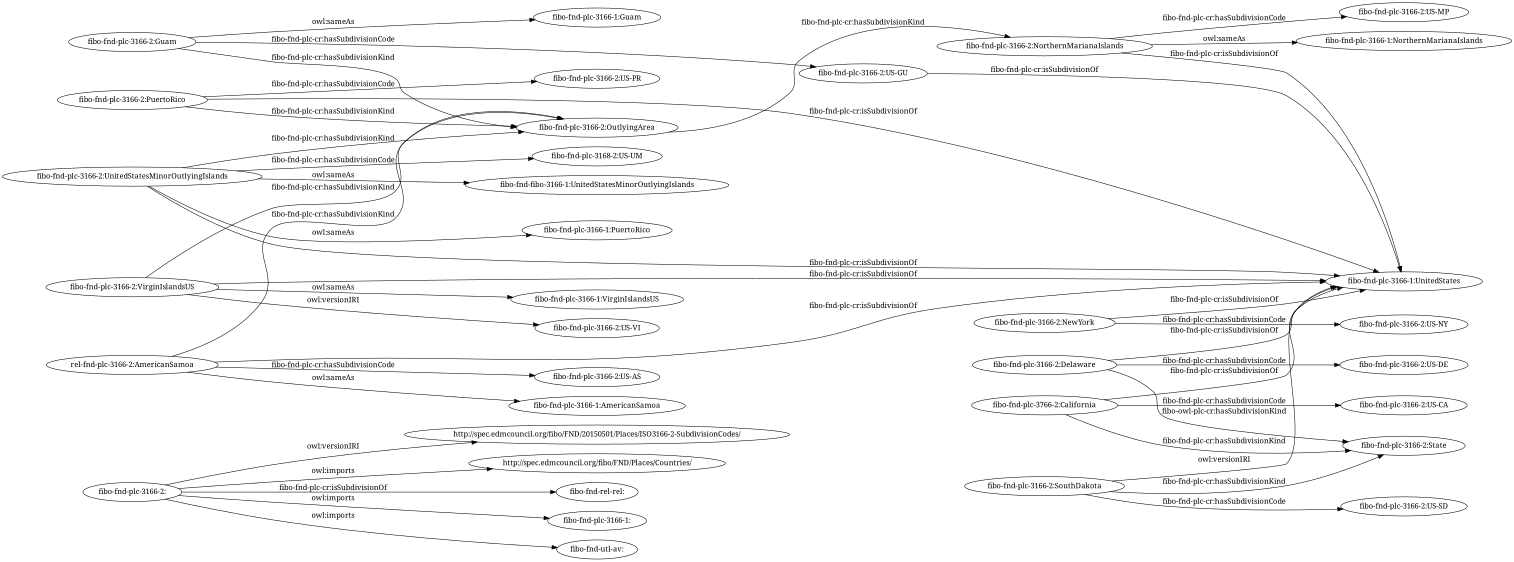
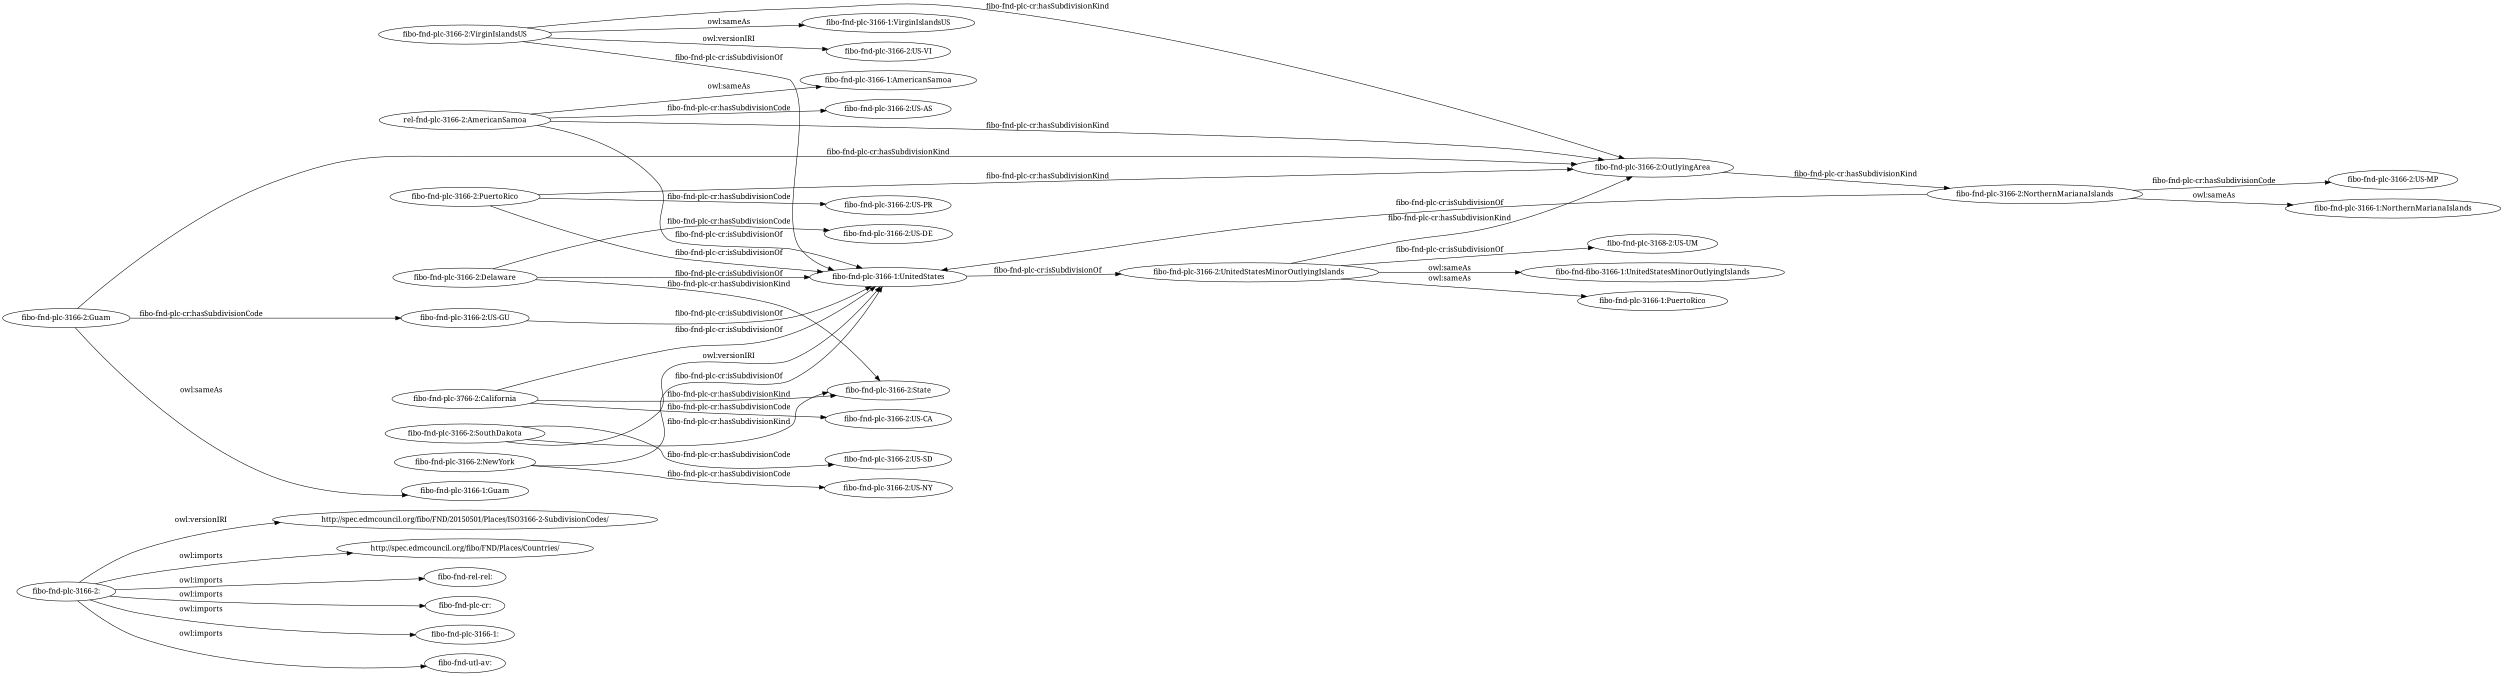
(333, 160) -> (1450, 250)
(734, 265) -> (1041, 275)
(1224, 411) -> (729, 284)
(333, 488) -> (201, 581)
none -> (465, 606)
